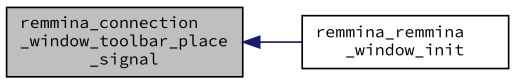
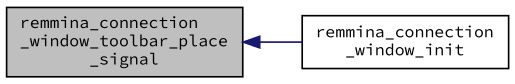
(405, 42) -> (405, 42)
